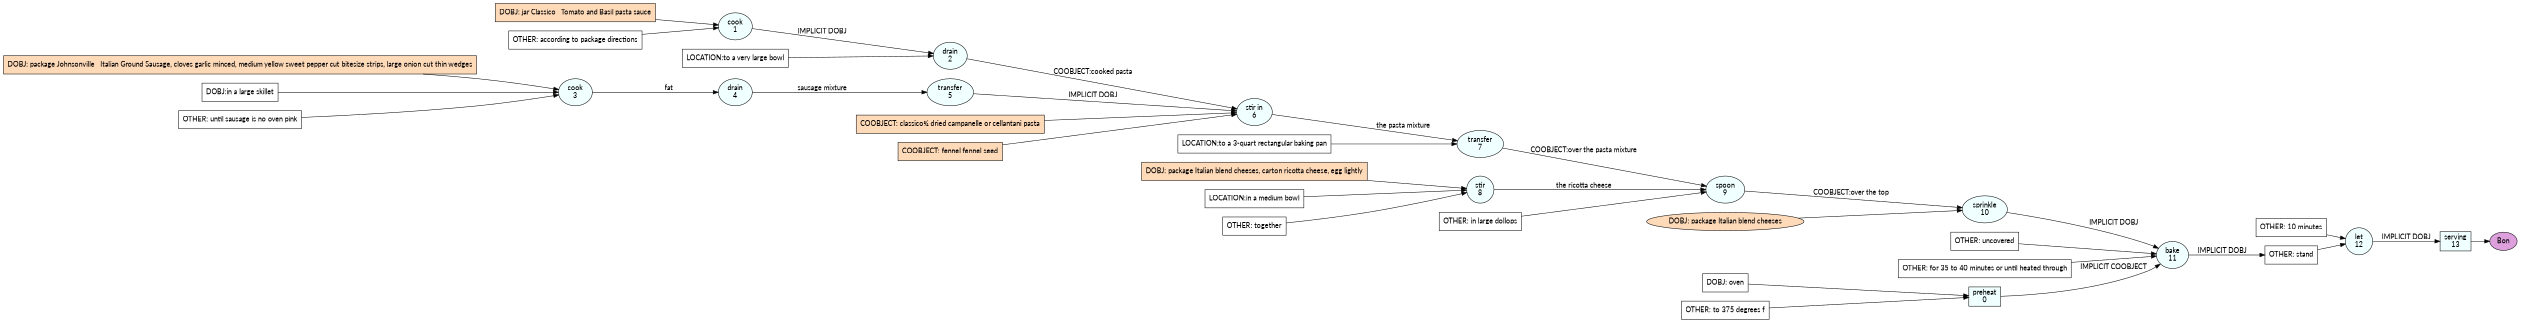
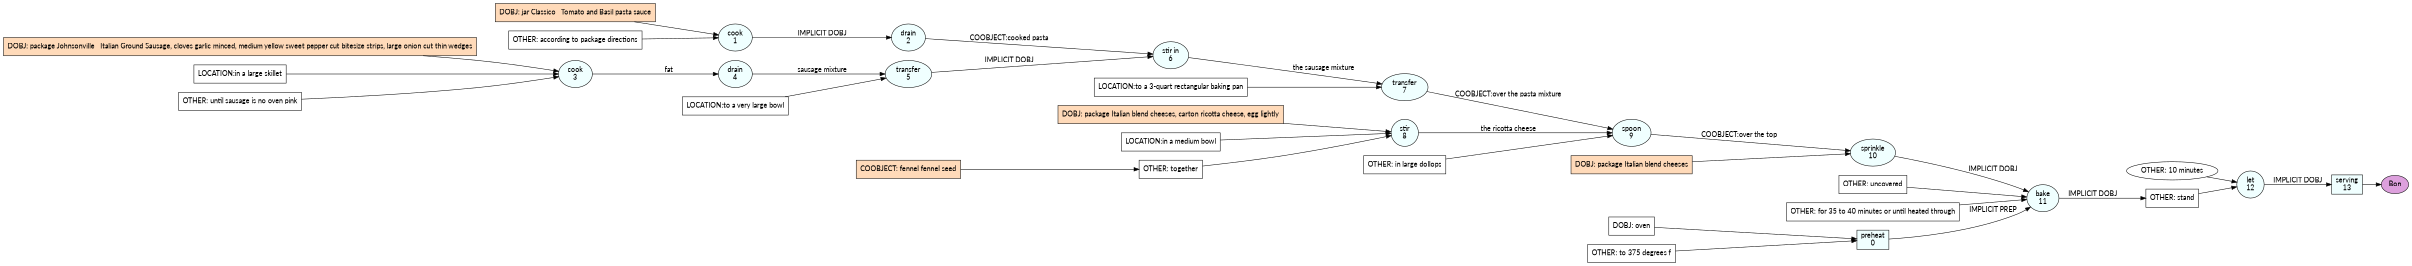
(858, 57) -> (833, 88)
(240, 92) -> (240, 74)
(950, 124) -> none
(1403, 126) -> (1324, 68)
(1117, 130) -> (1047, 169)
(1725, 222) -> (1632, 165)
(2291, 228) -> (2172, 171)
(2114, 267) -> (1993, 210)
